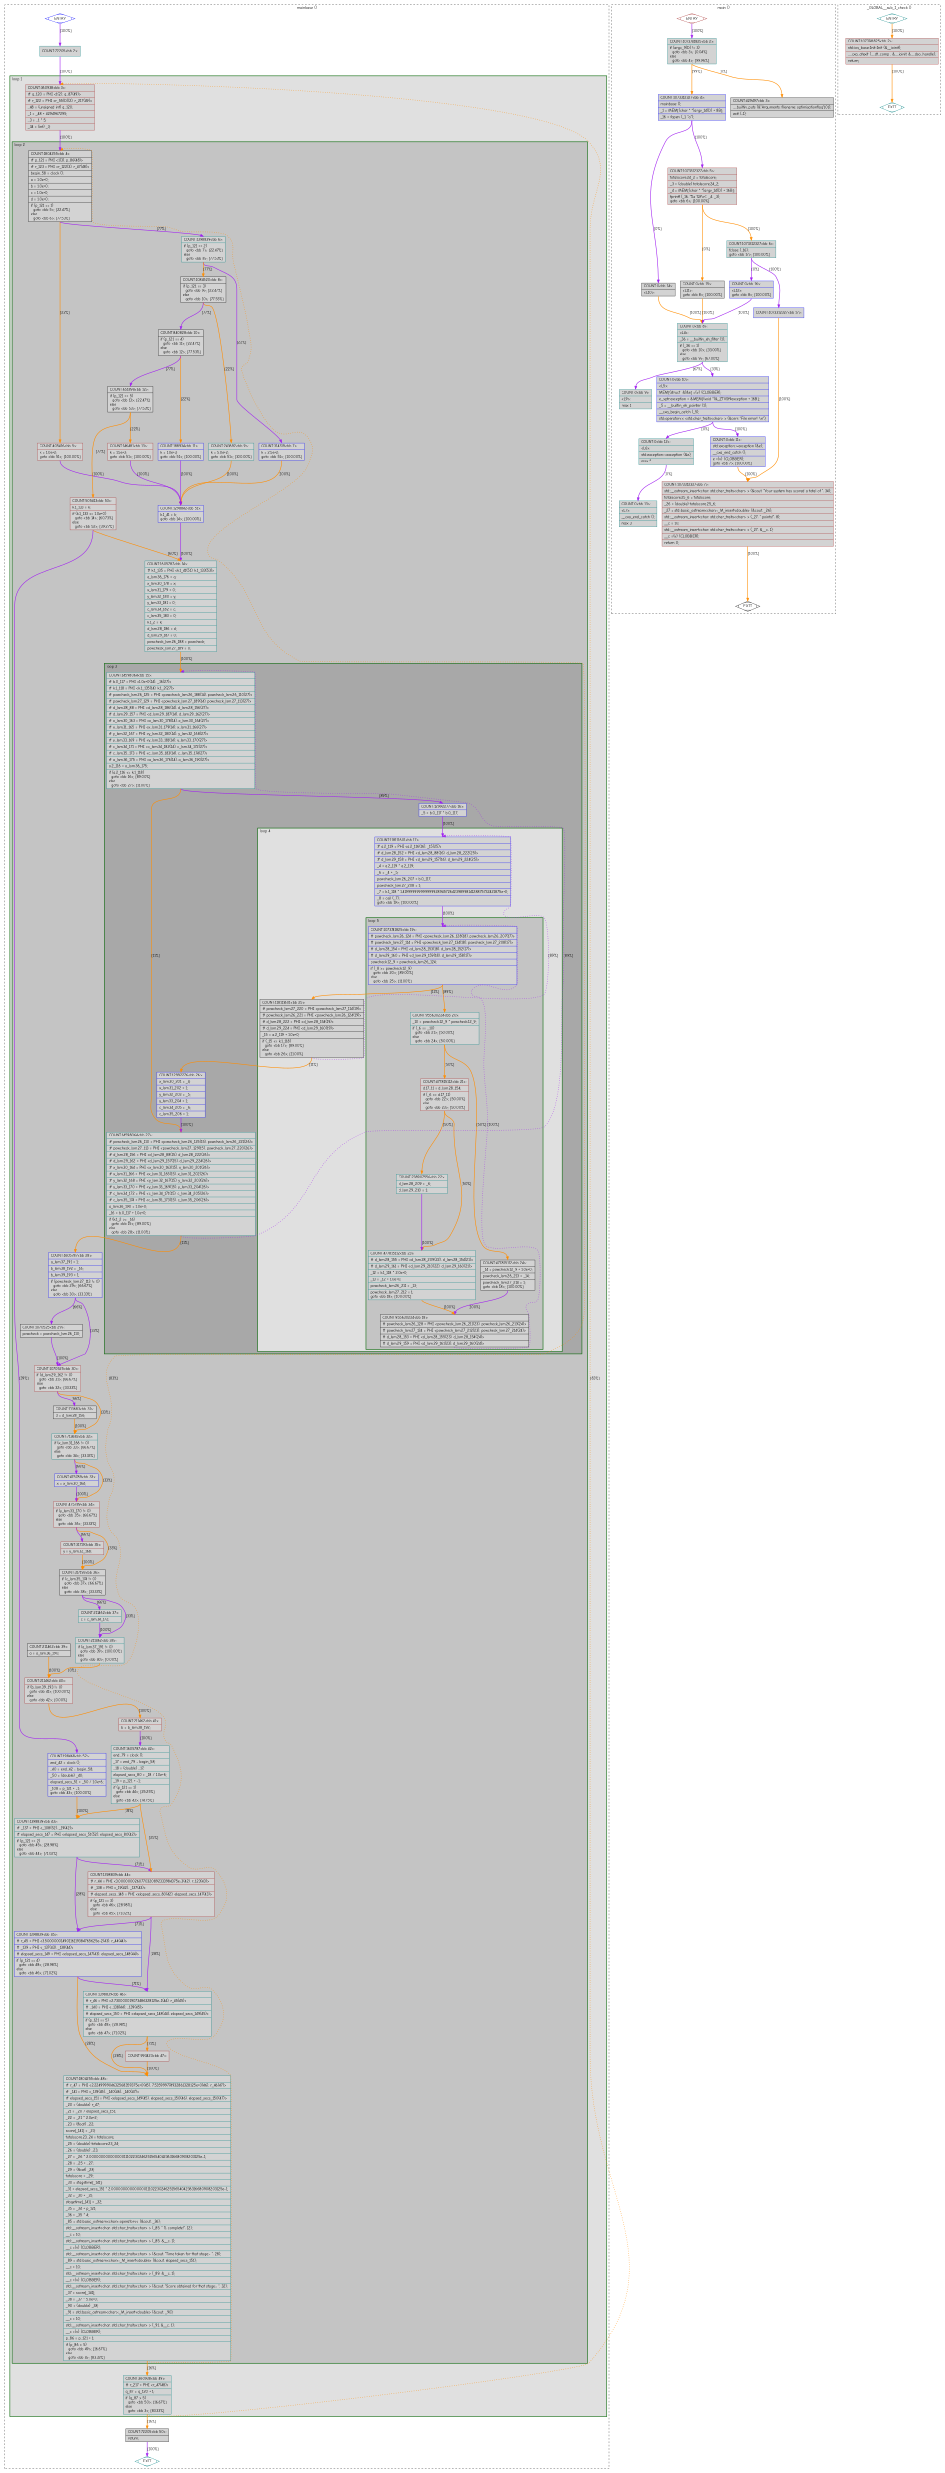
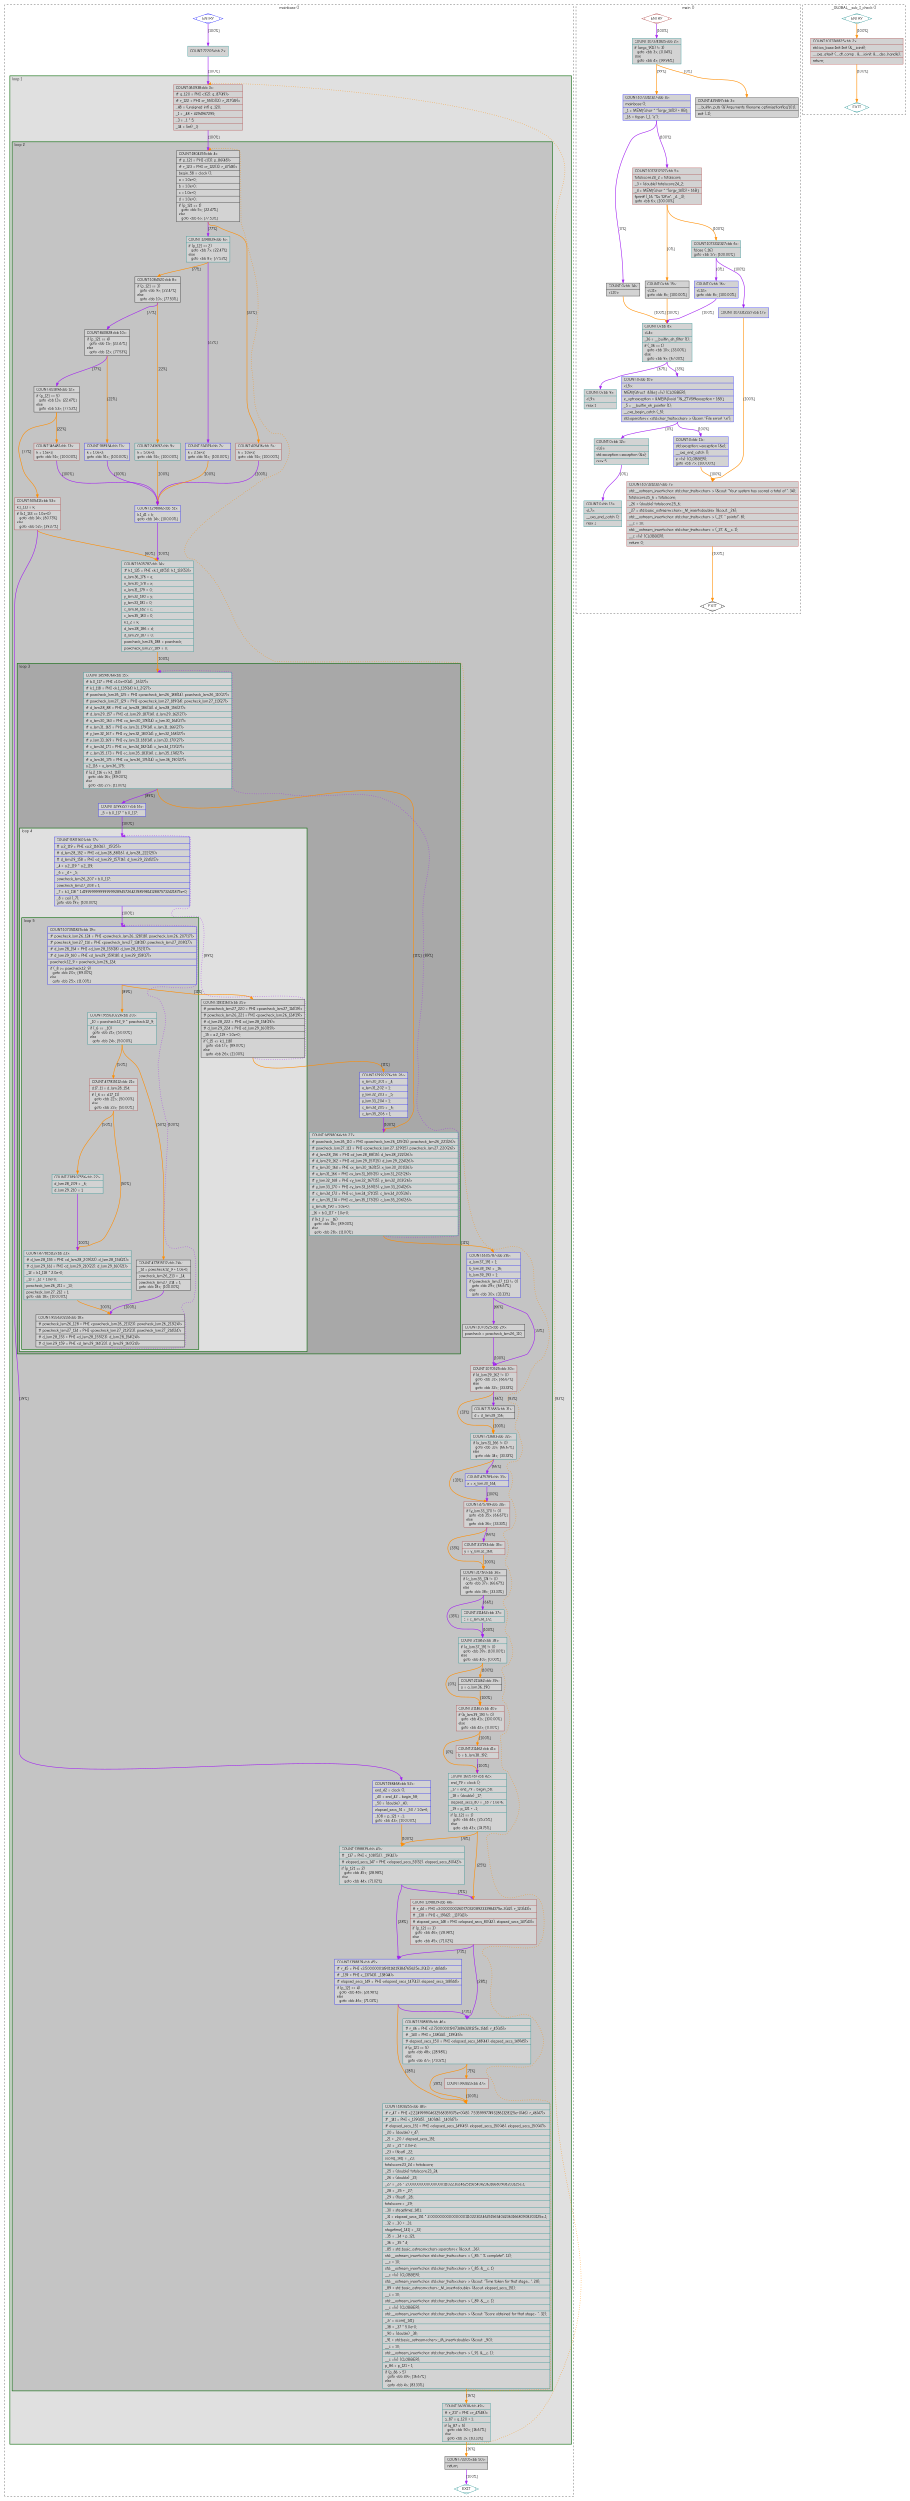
none -> (482, 1669)
none -> (443, 1751)
